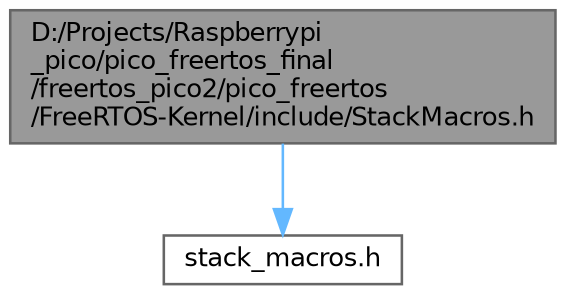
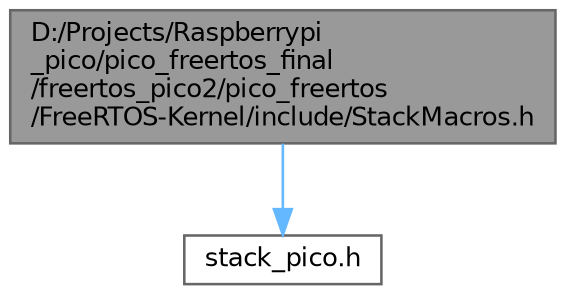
(283, 260) -> (283, 260)
